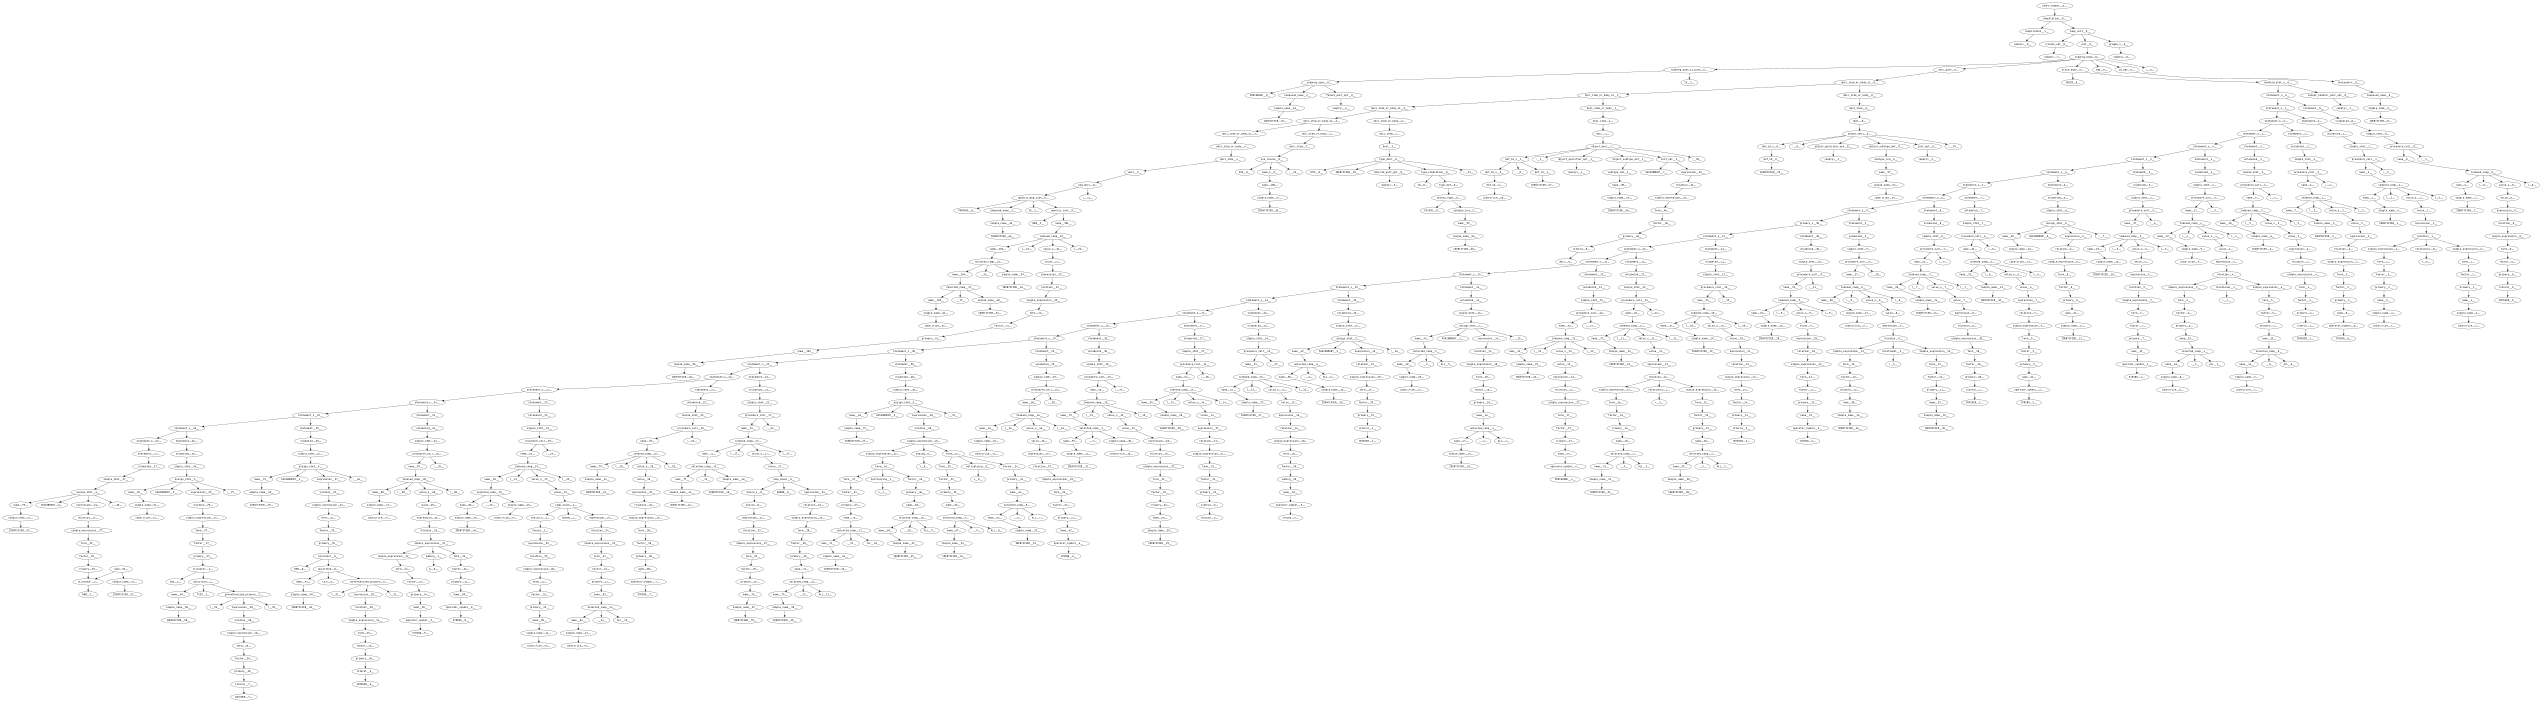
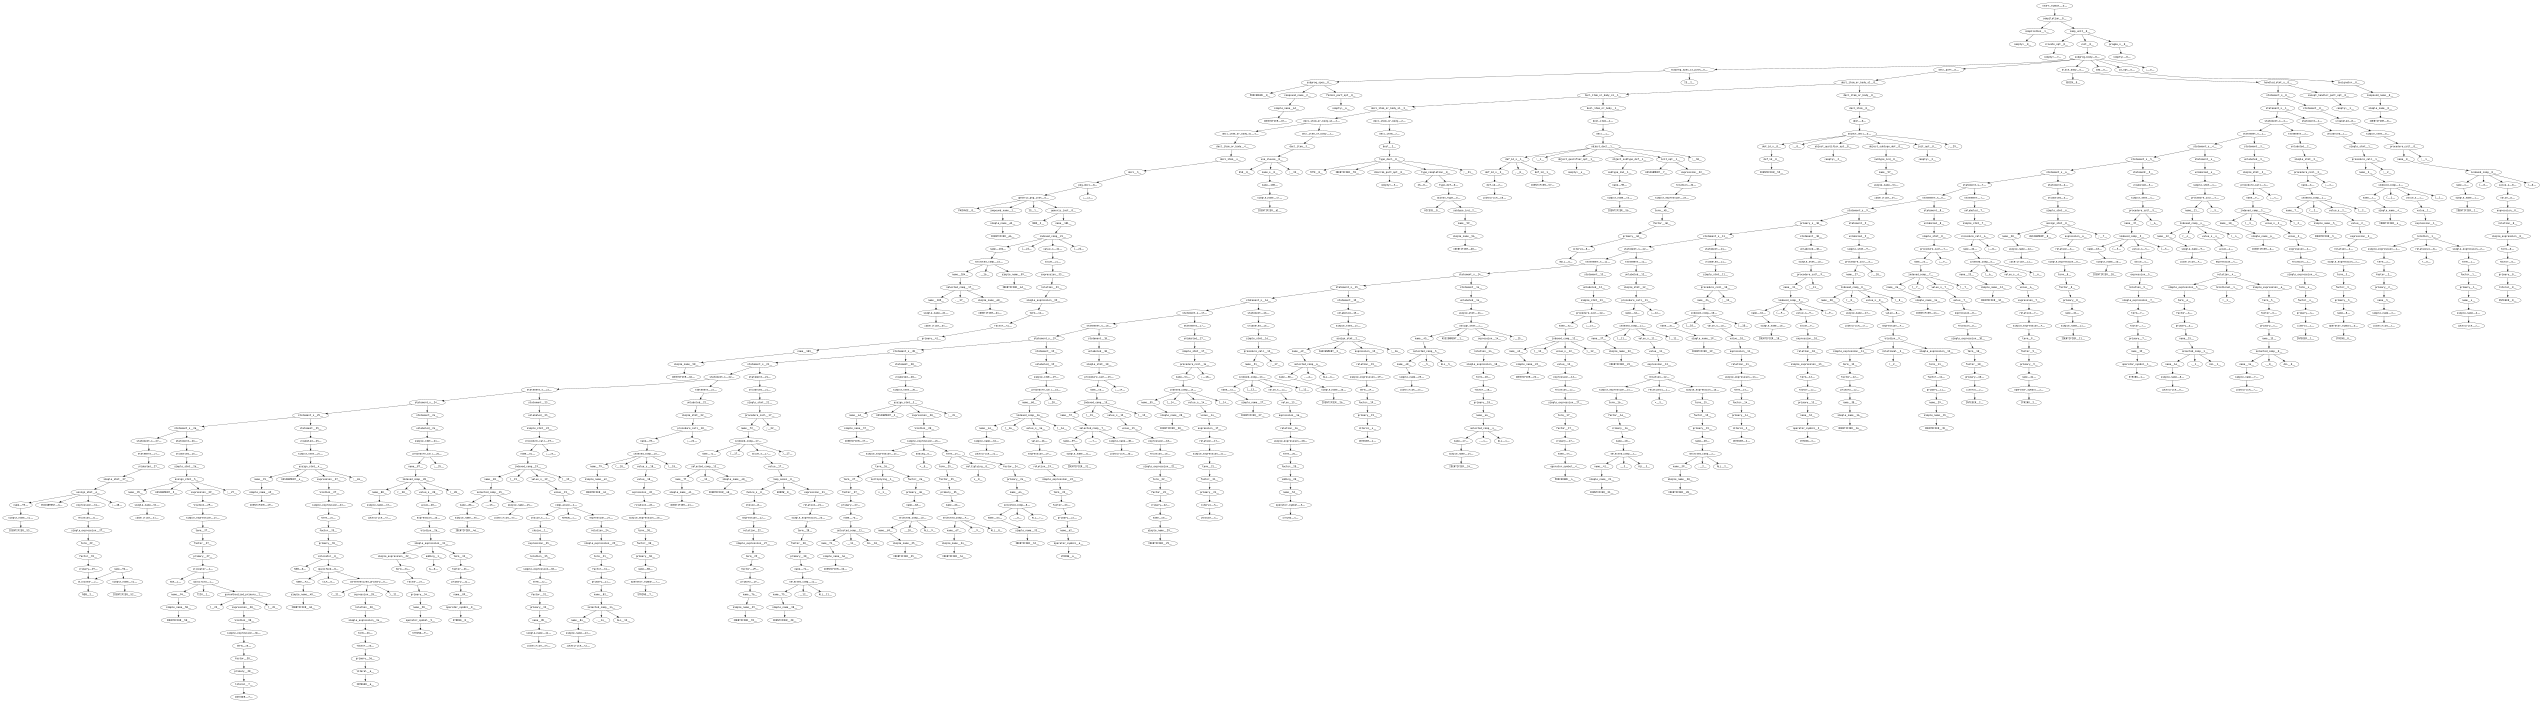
none -> (1811, 255)
